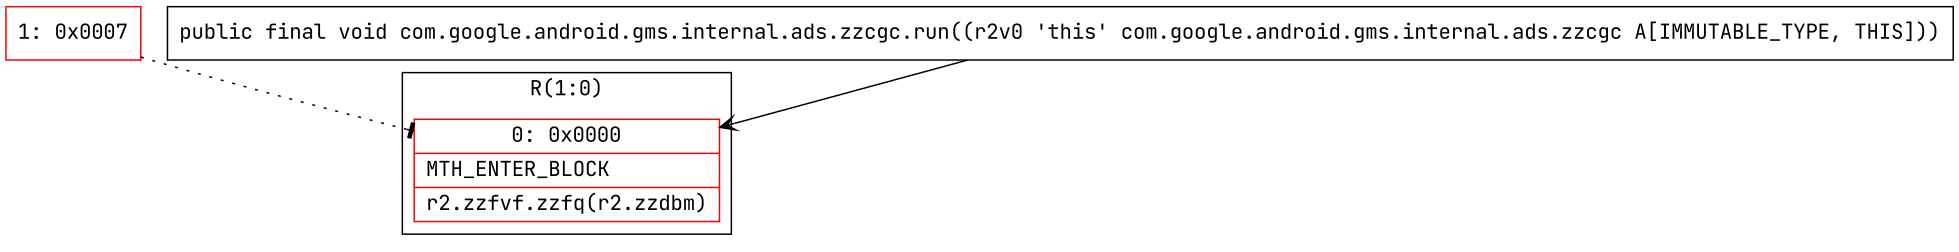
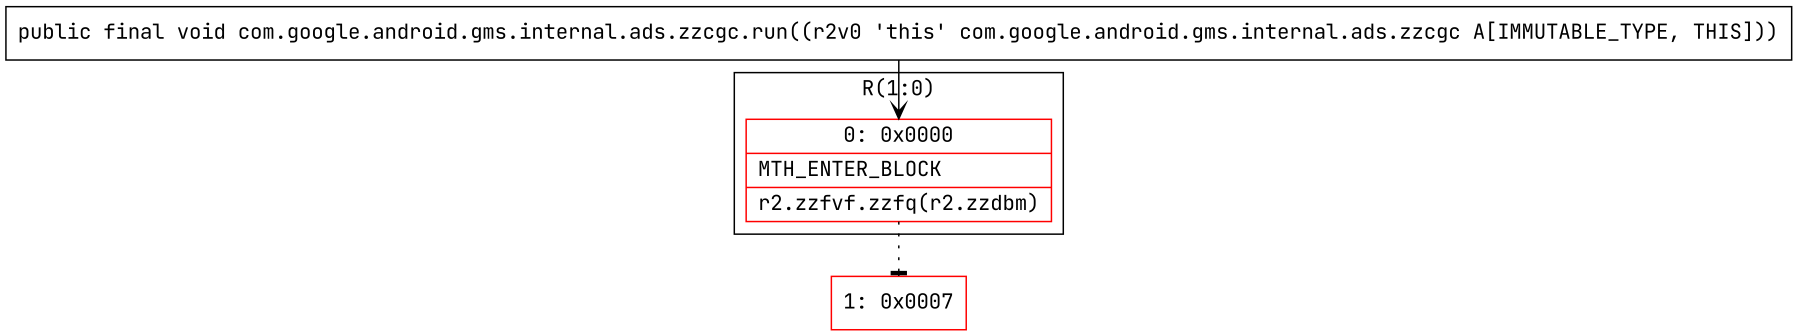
(273, 94) -> (899, 245)
